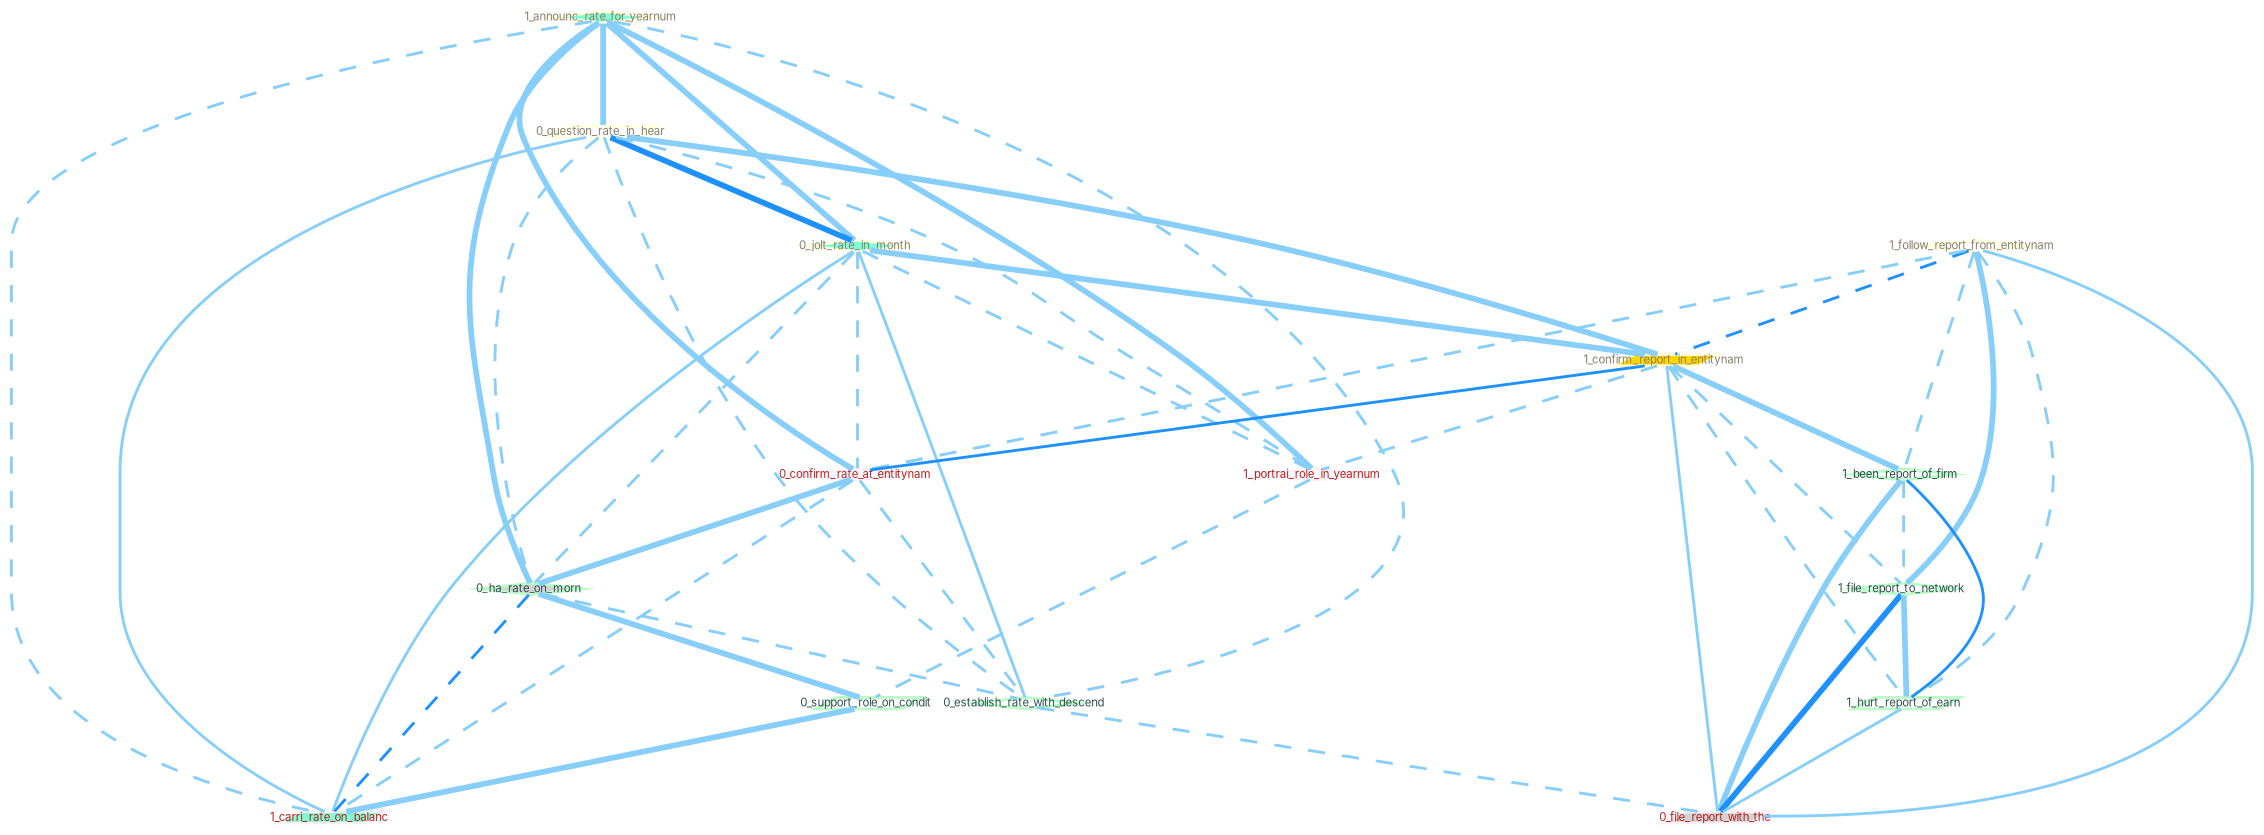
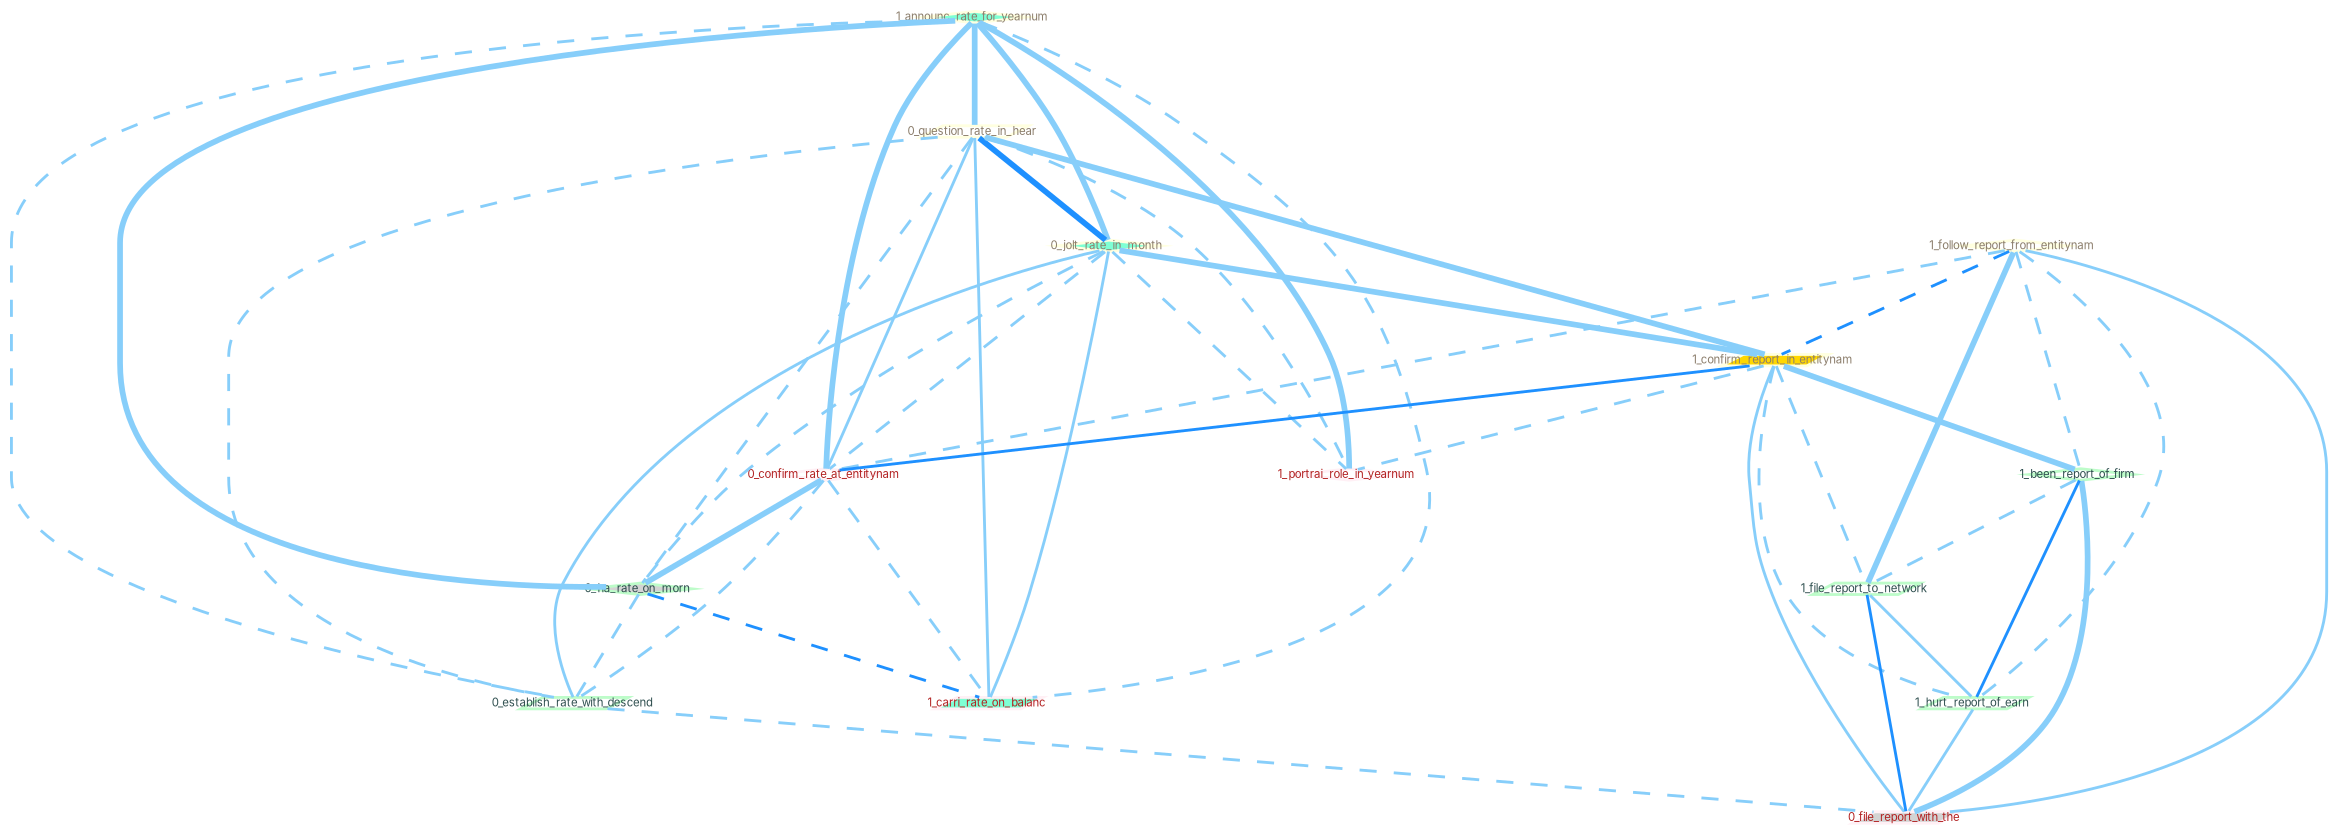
none -> (904, 295)
(1904, 589) -> (1866, 589)
(1905, 646) -> (1921, 646)
(869, 703) -> none
(1026, 703) -> (575, 703)
(1811, 703) -> (1886, 703)
